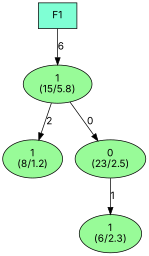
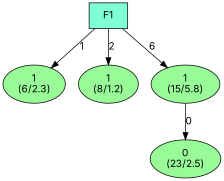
(46, 118) -> (108, 43)
(110, 193) -> (76, 46)
